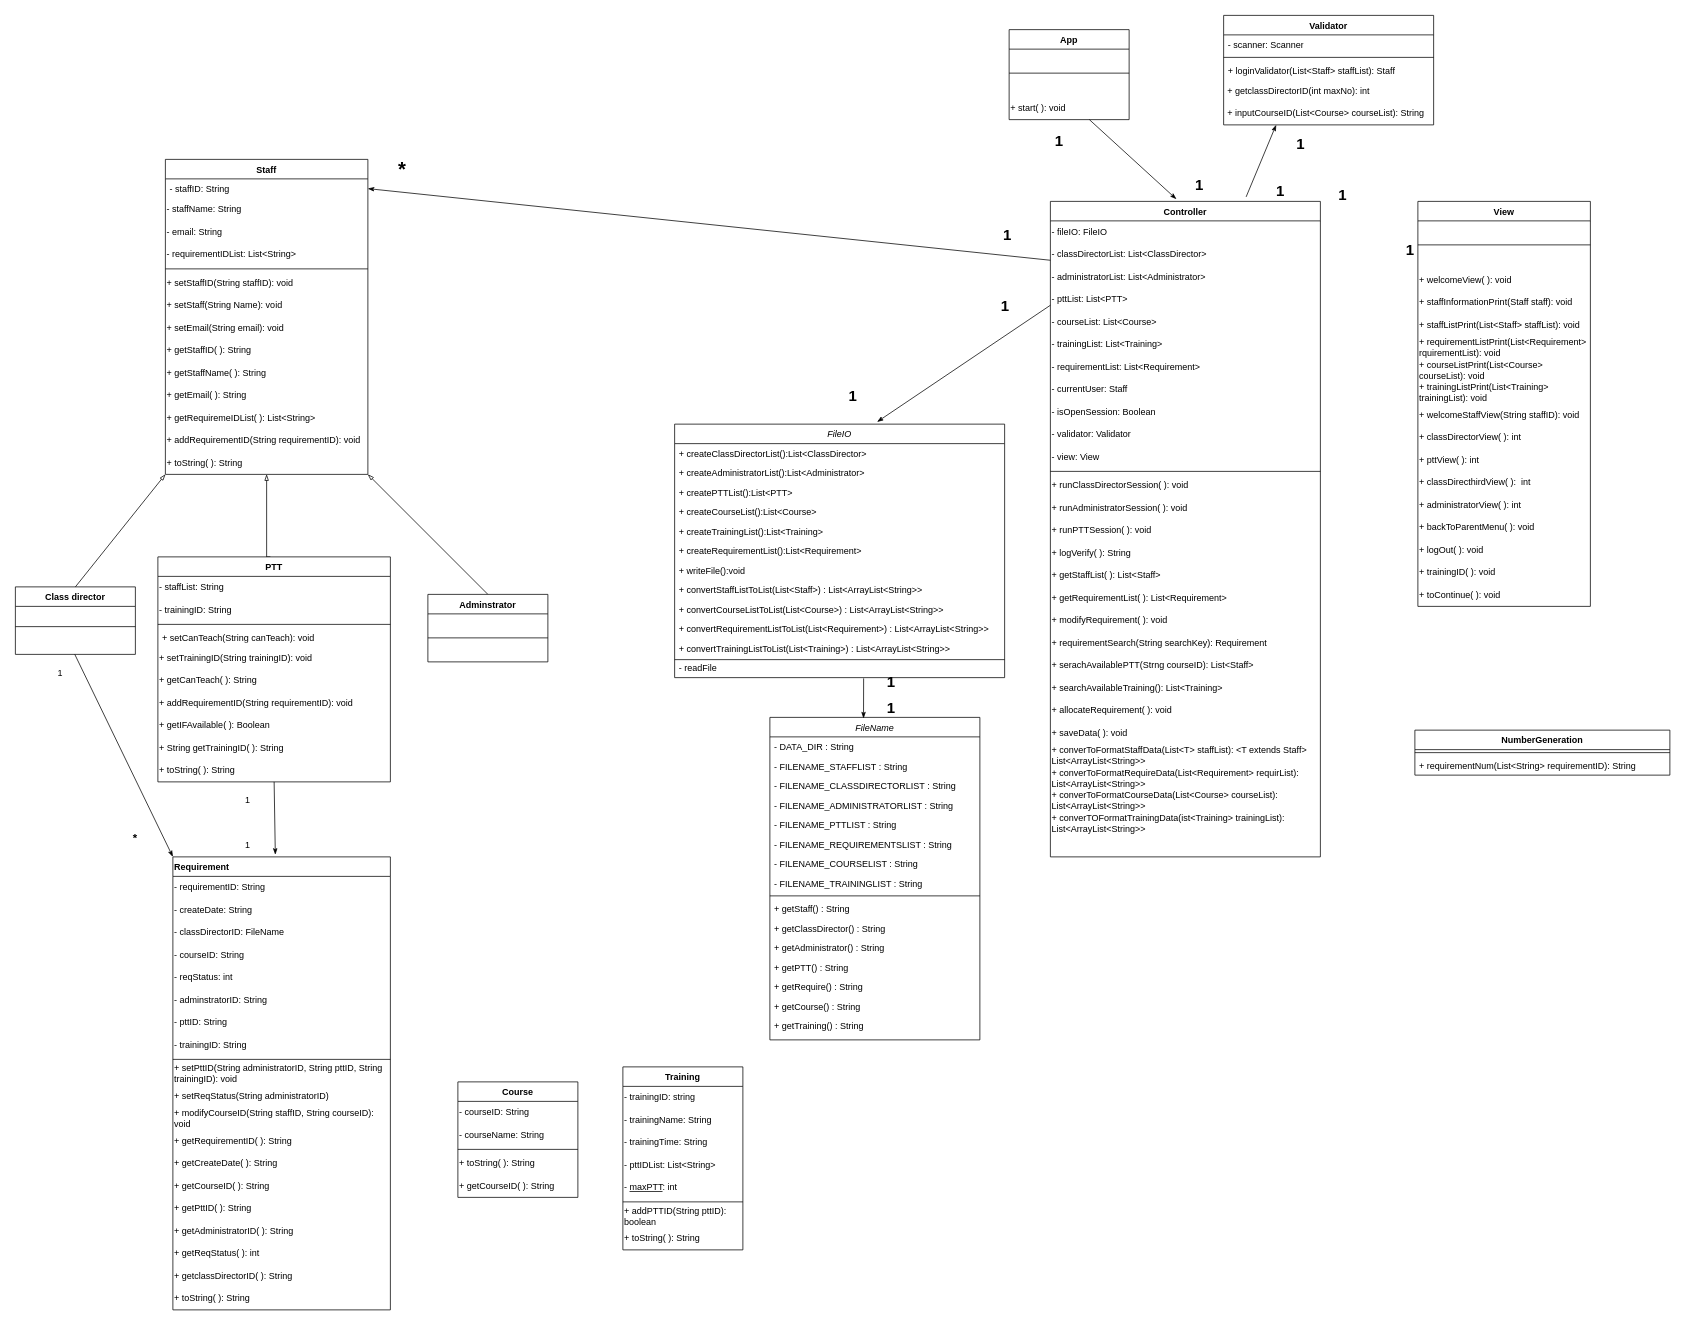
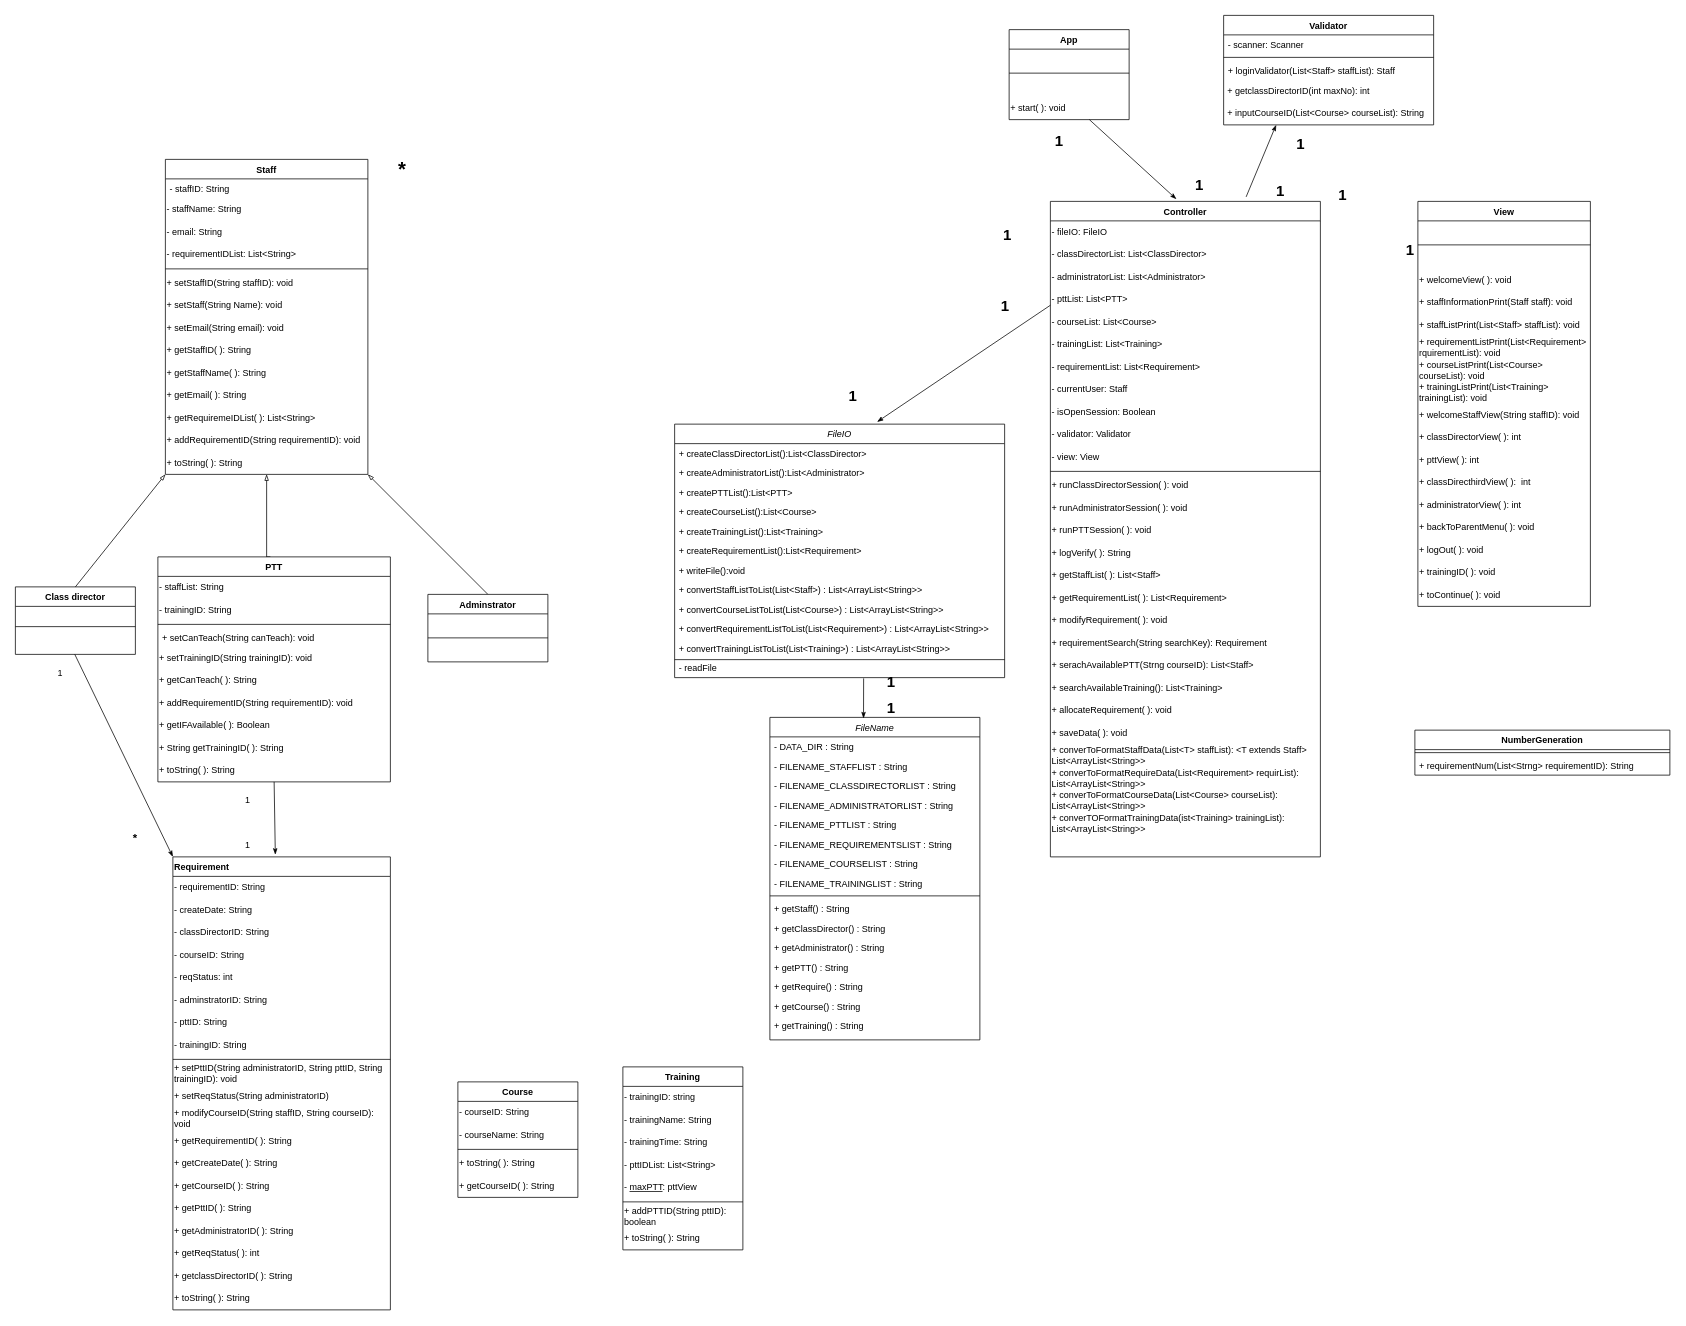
(711, 225) -> none
(1540, 766) -> (1539, 766)
(234, 933) -> (230, 933)
(652, 1188) -> (663, 1188)
